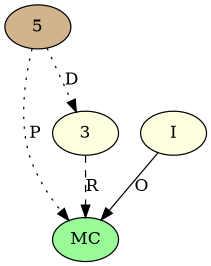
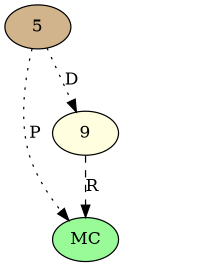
(86, 133) -> (86, 133)
(174, 133) -> none
